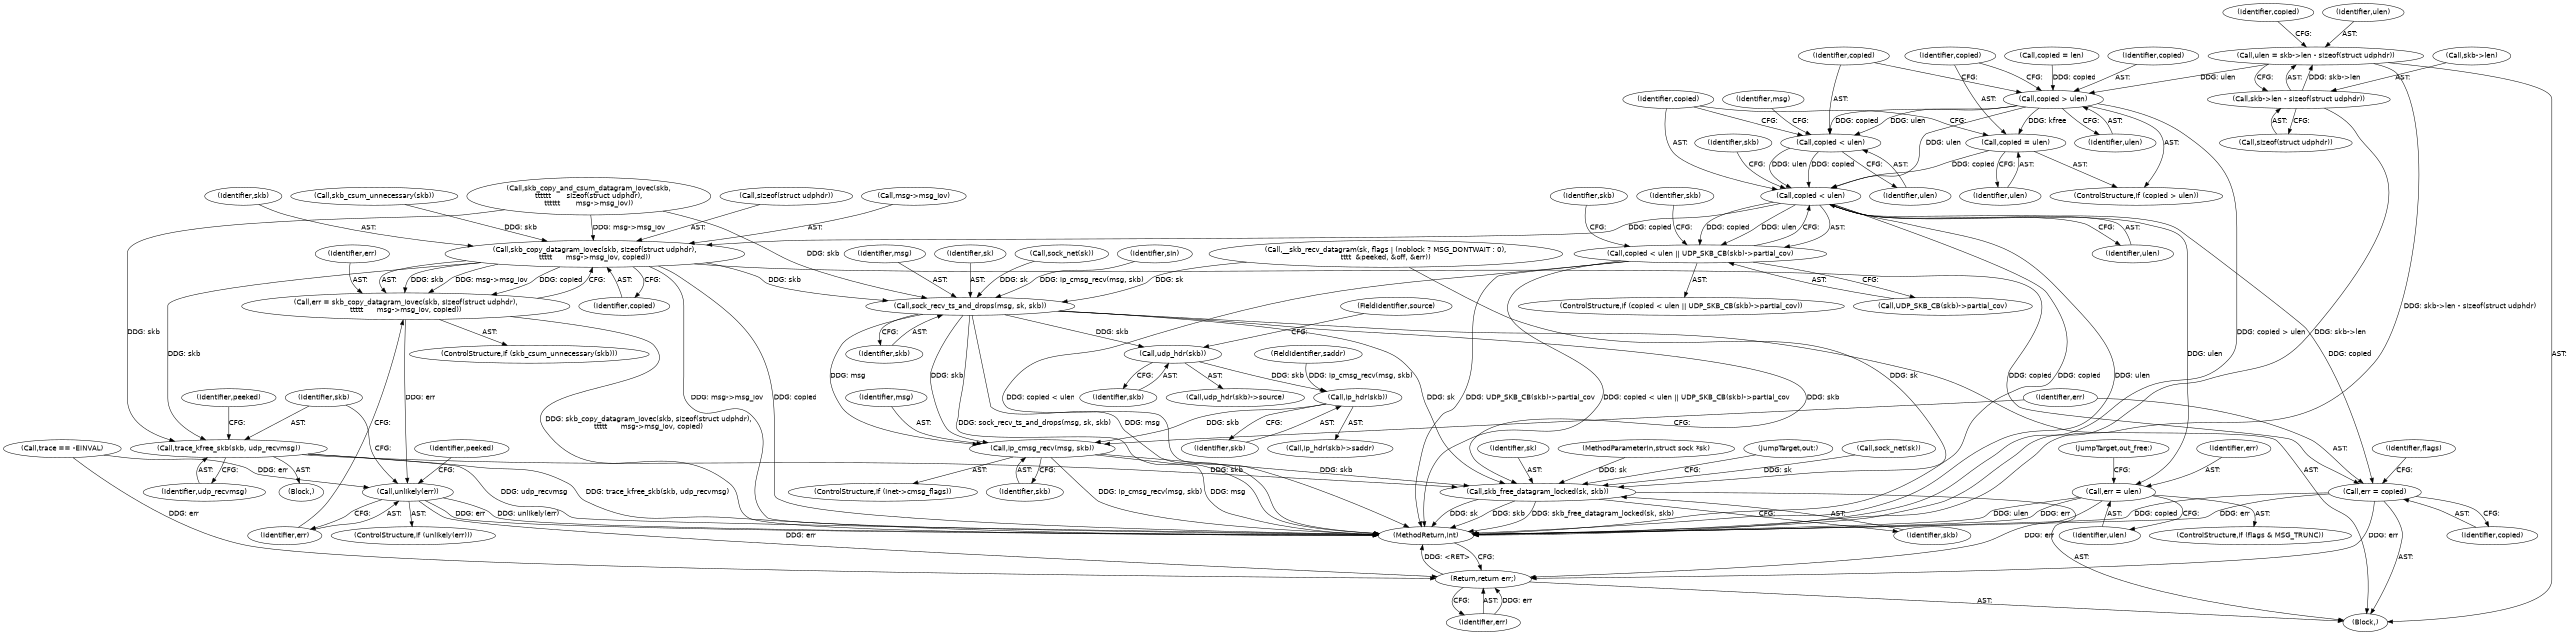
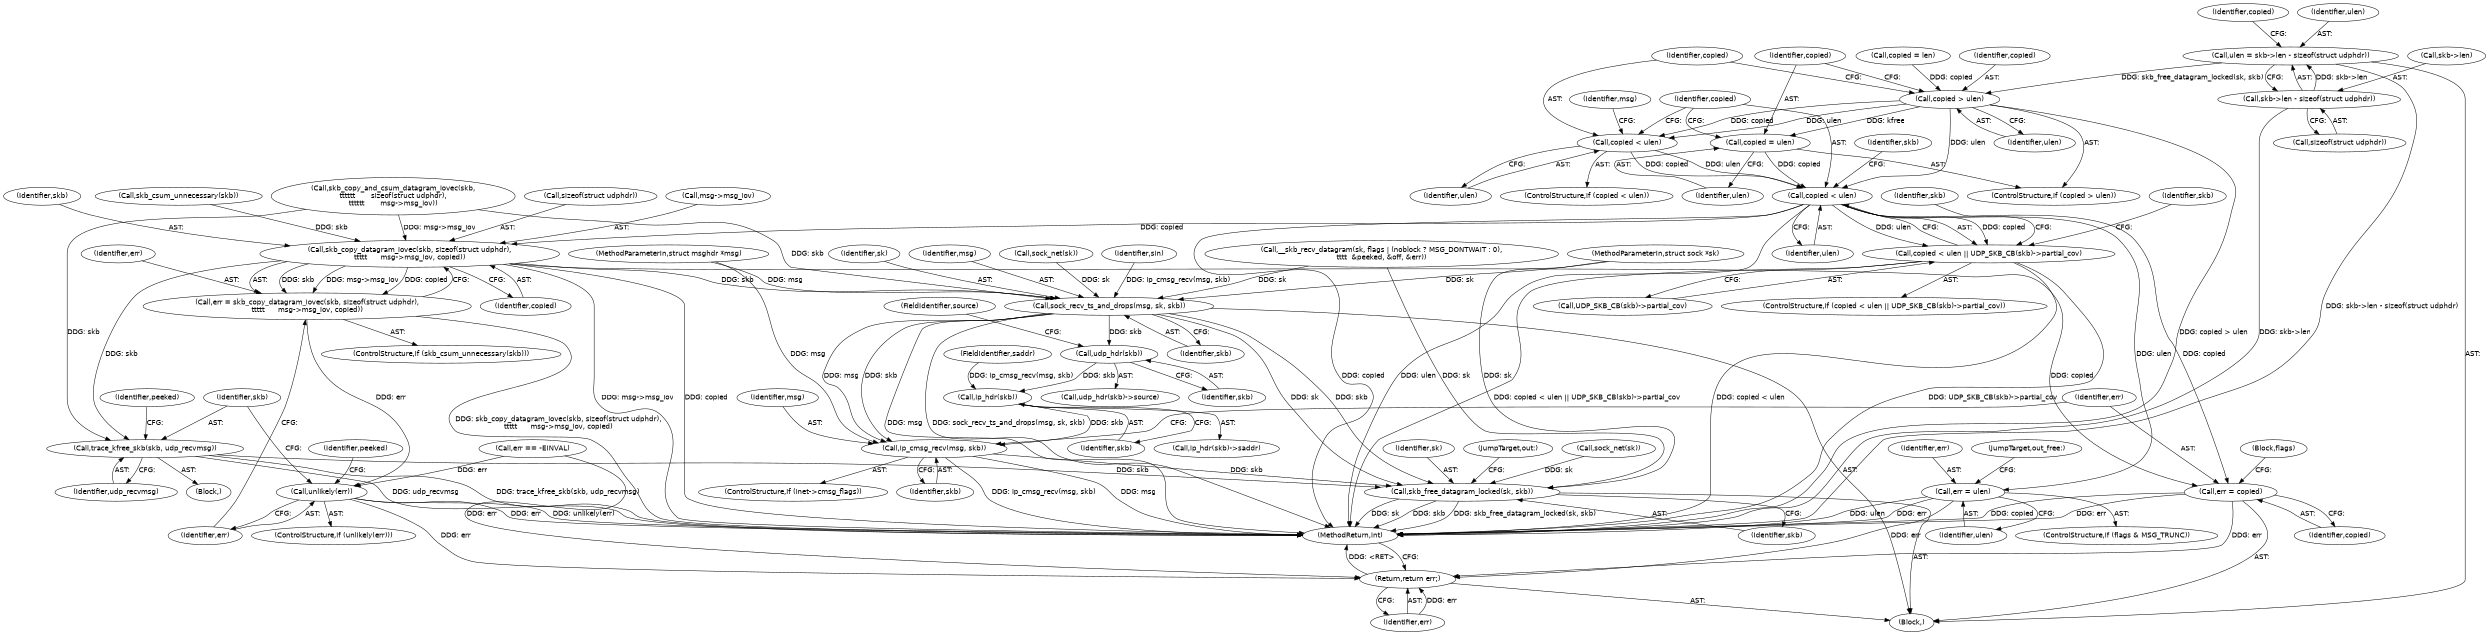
(2218, 78) -> (2192, 78)
none -> (1587, 196)
none -> (669, 254)
none -> (1396, 280)
(62, 449) -> (533, 449)
(2414, 449) -> (2274, 449)
